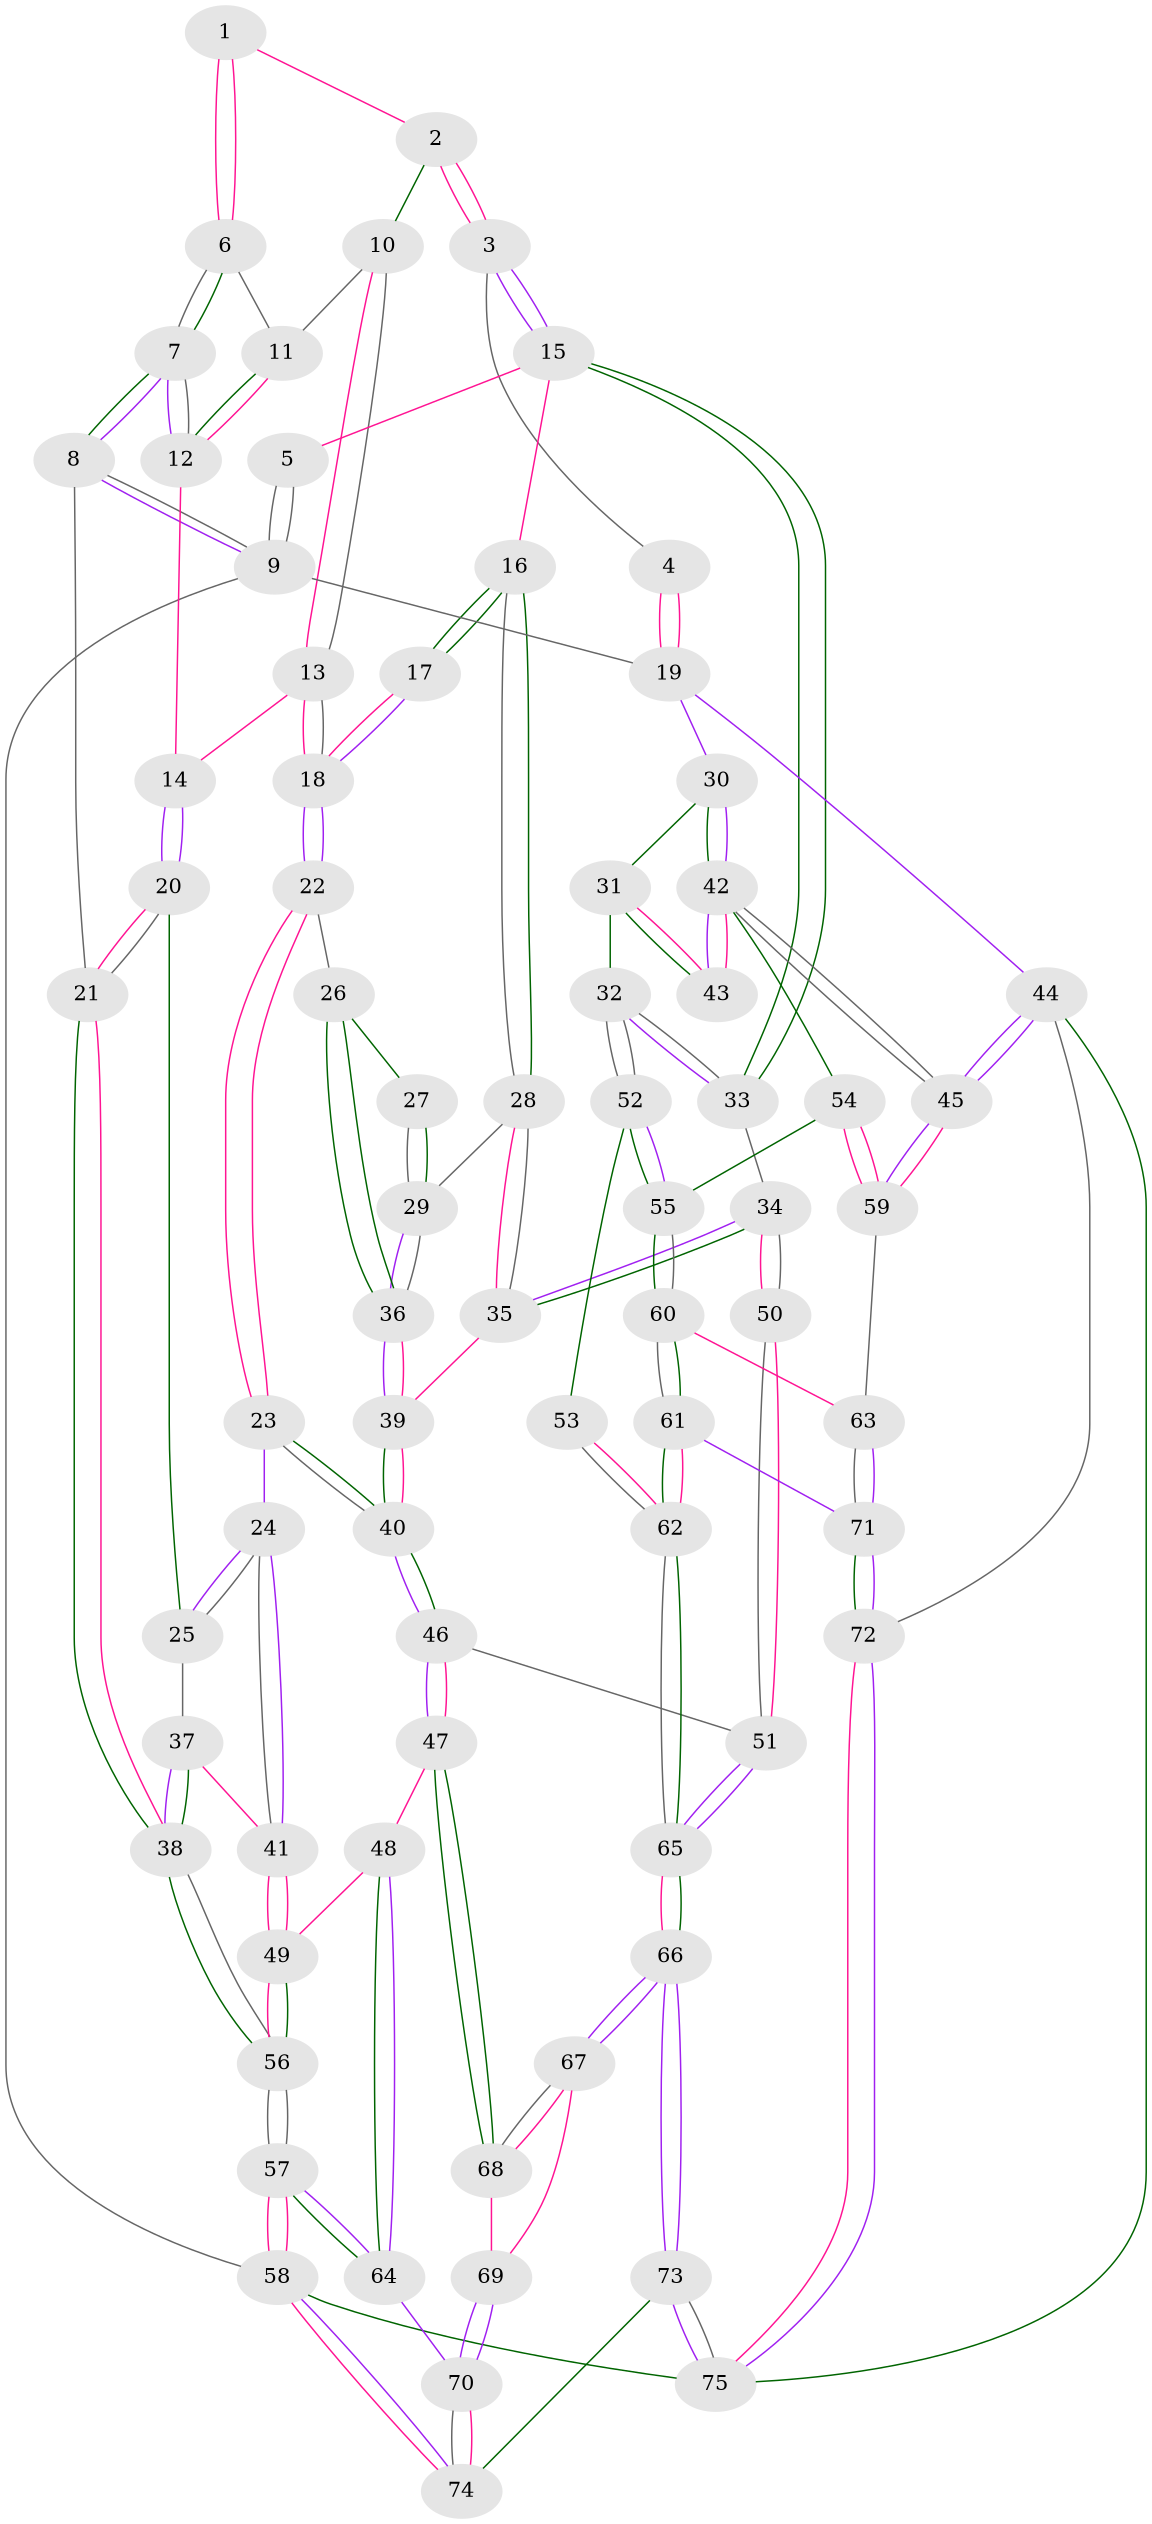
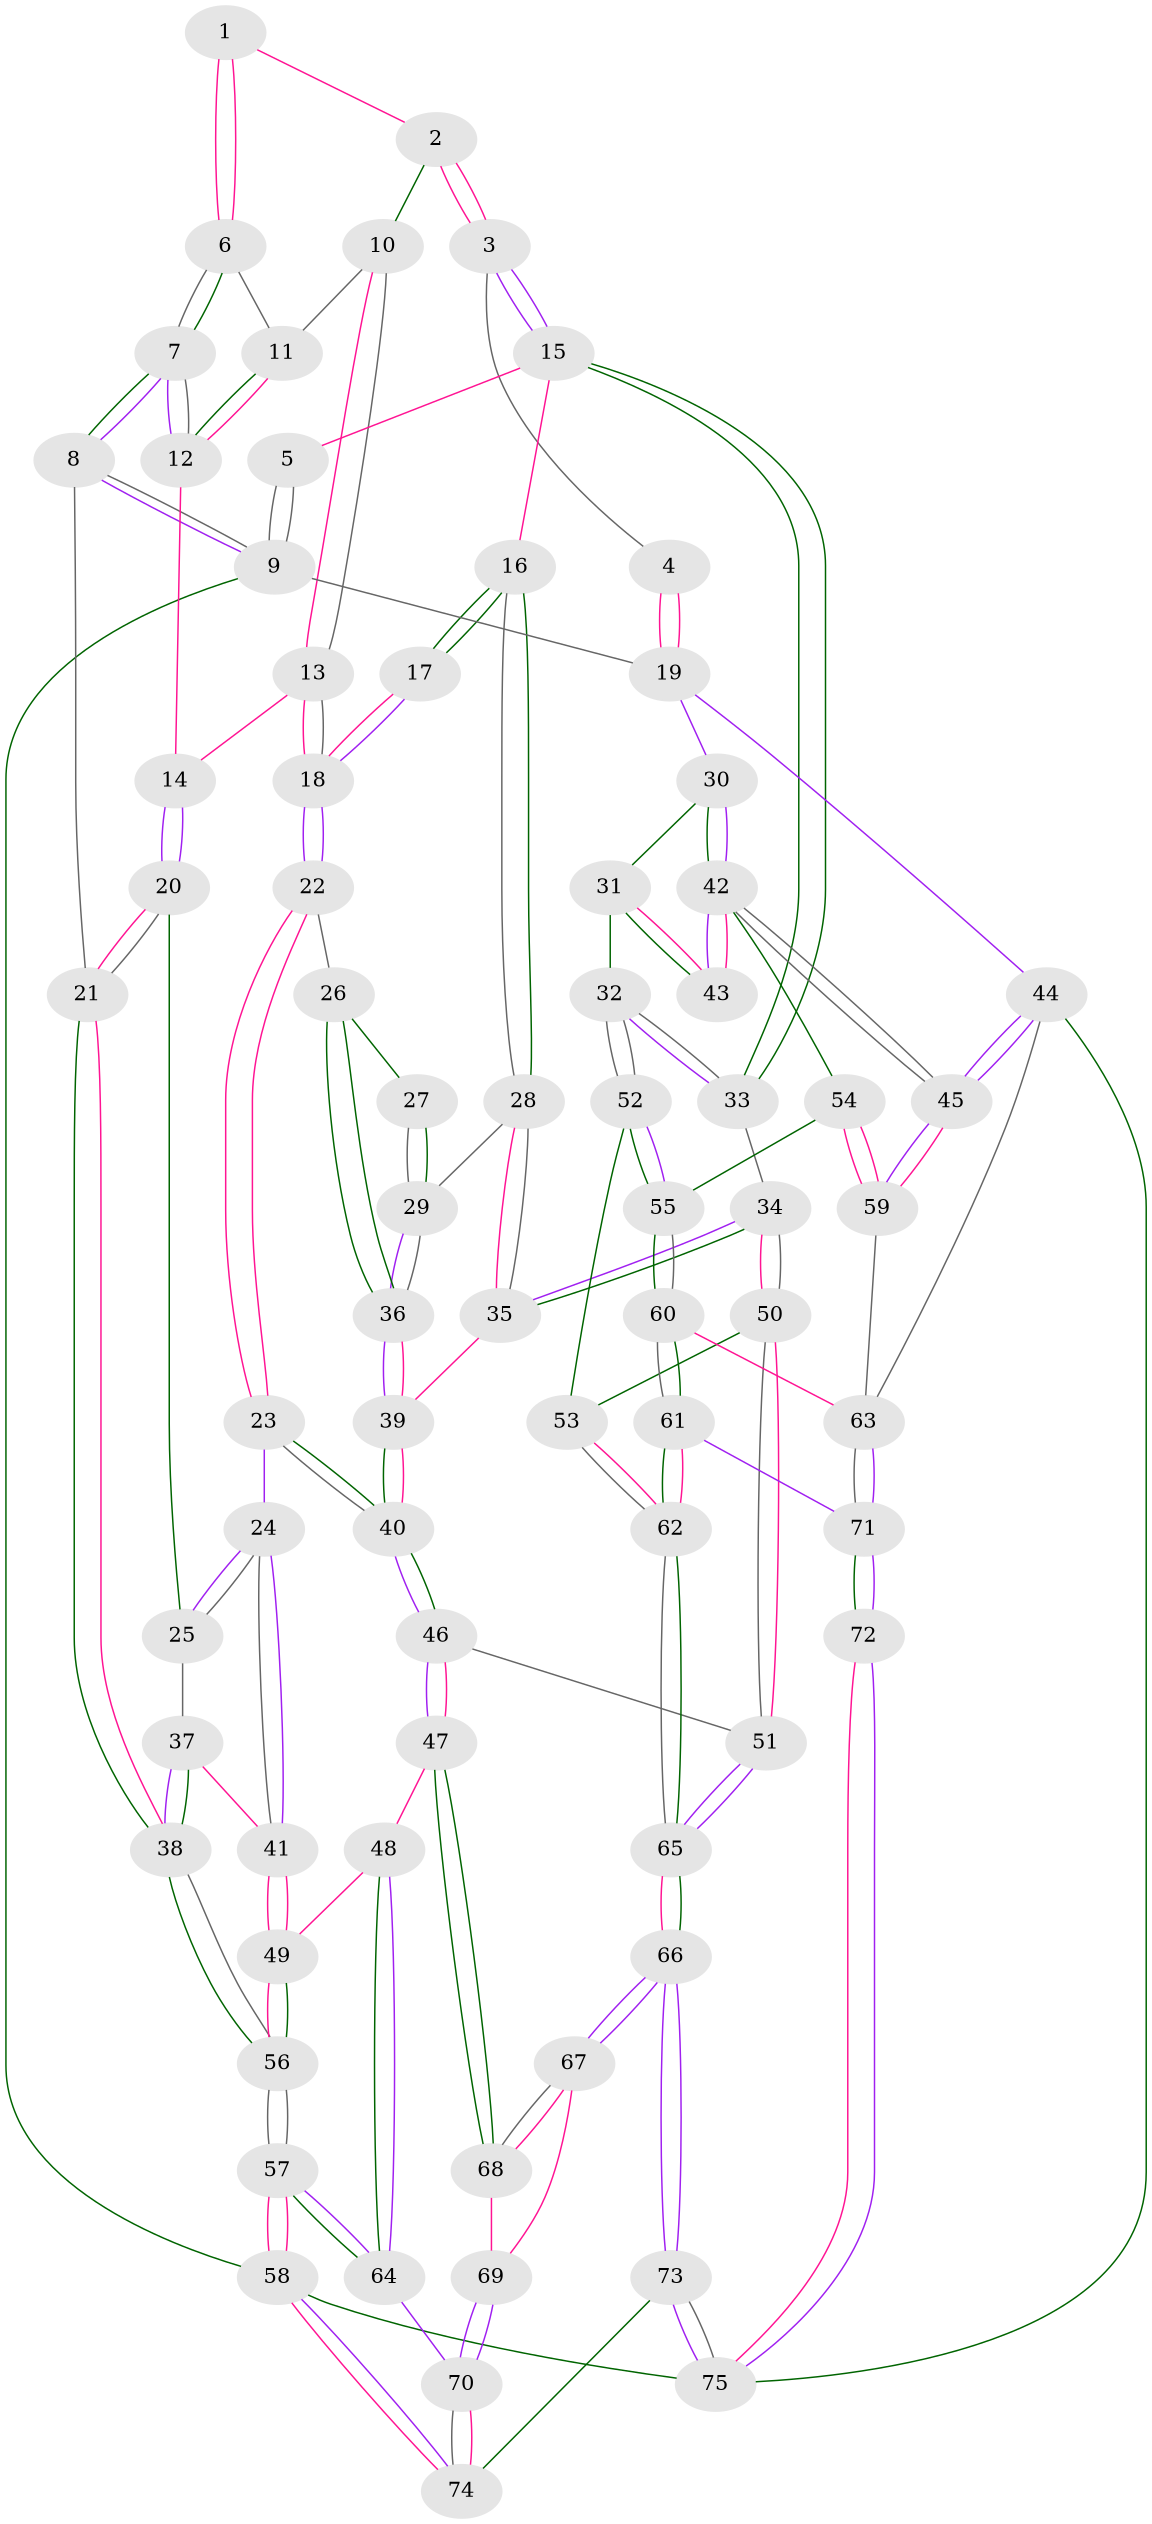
(1090, 1366) -> (969, 1213)
none -> (669, 1369)
(6, 1424) -> (6, 1424)
